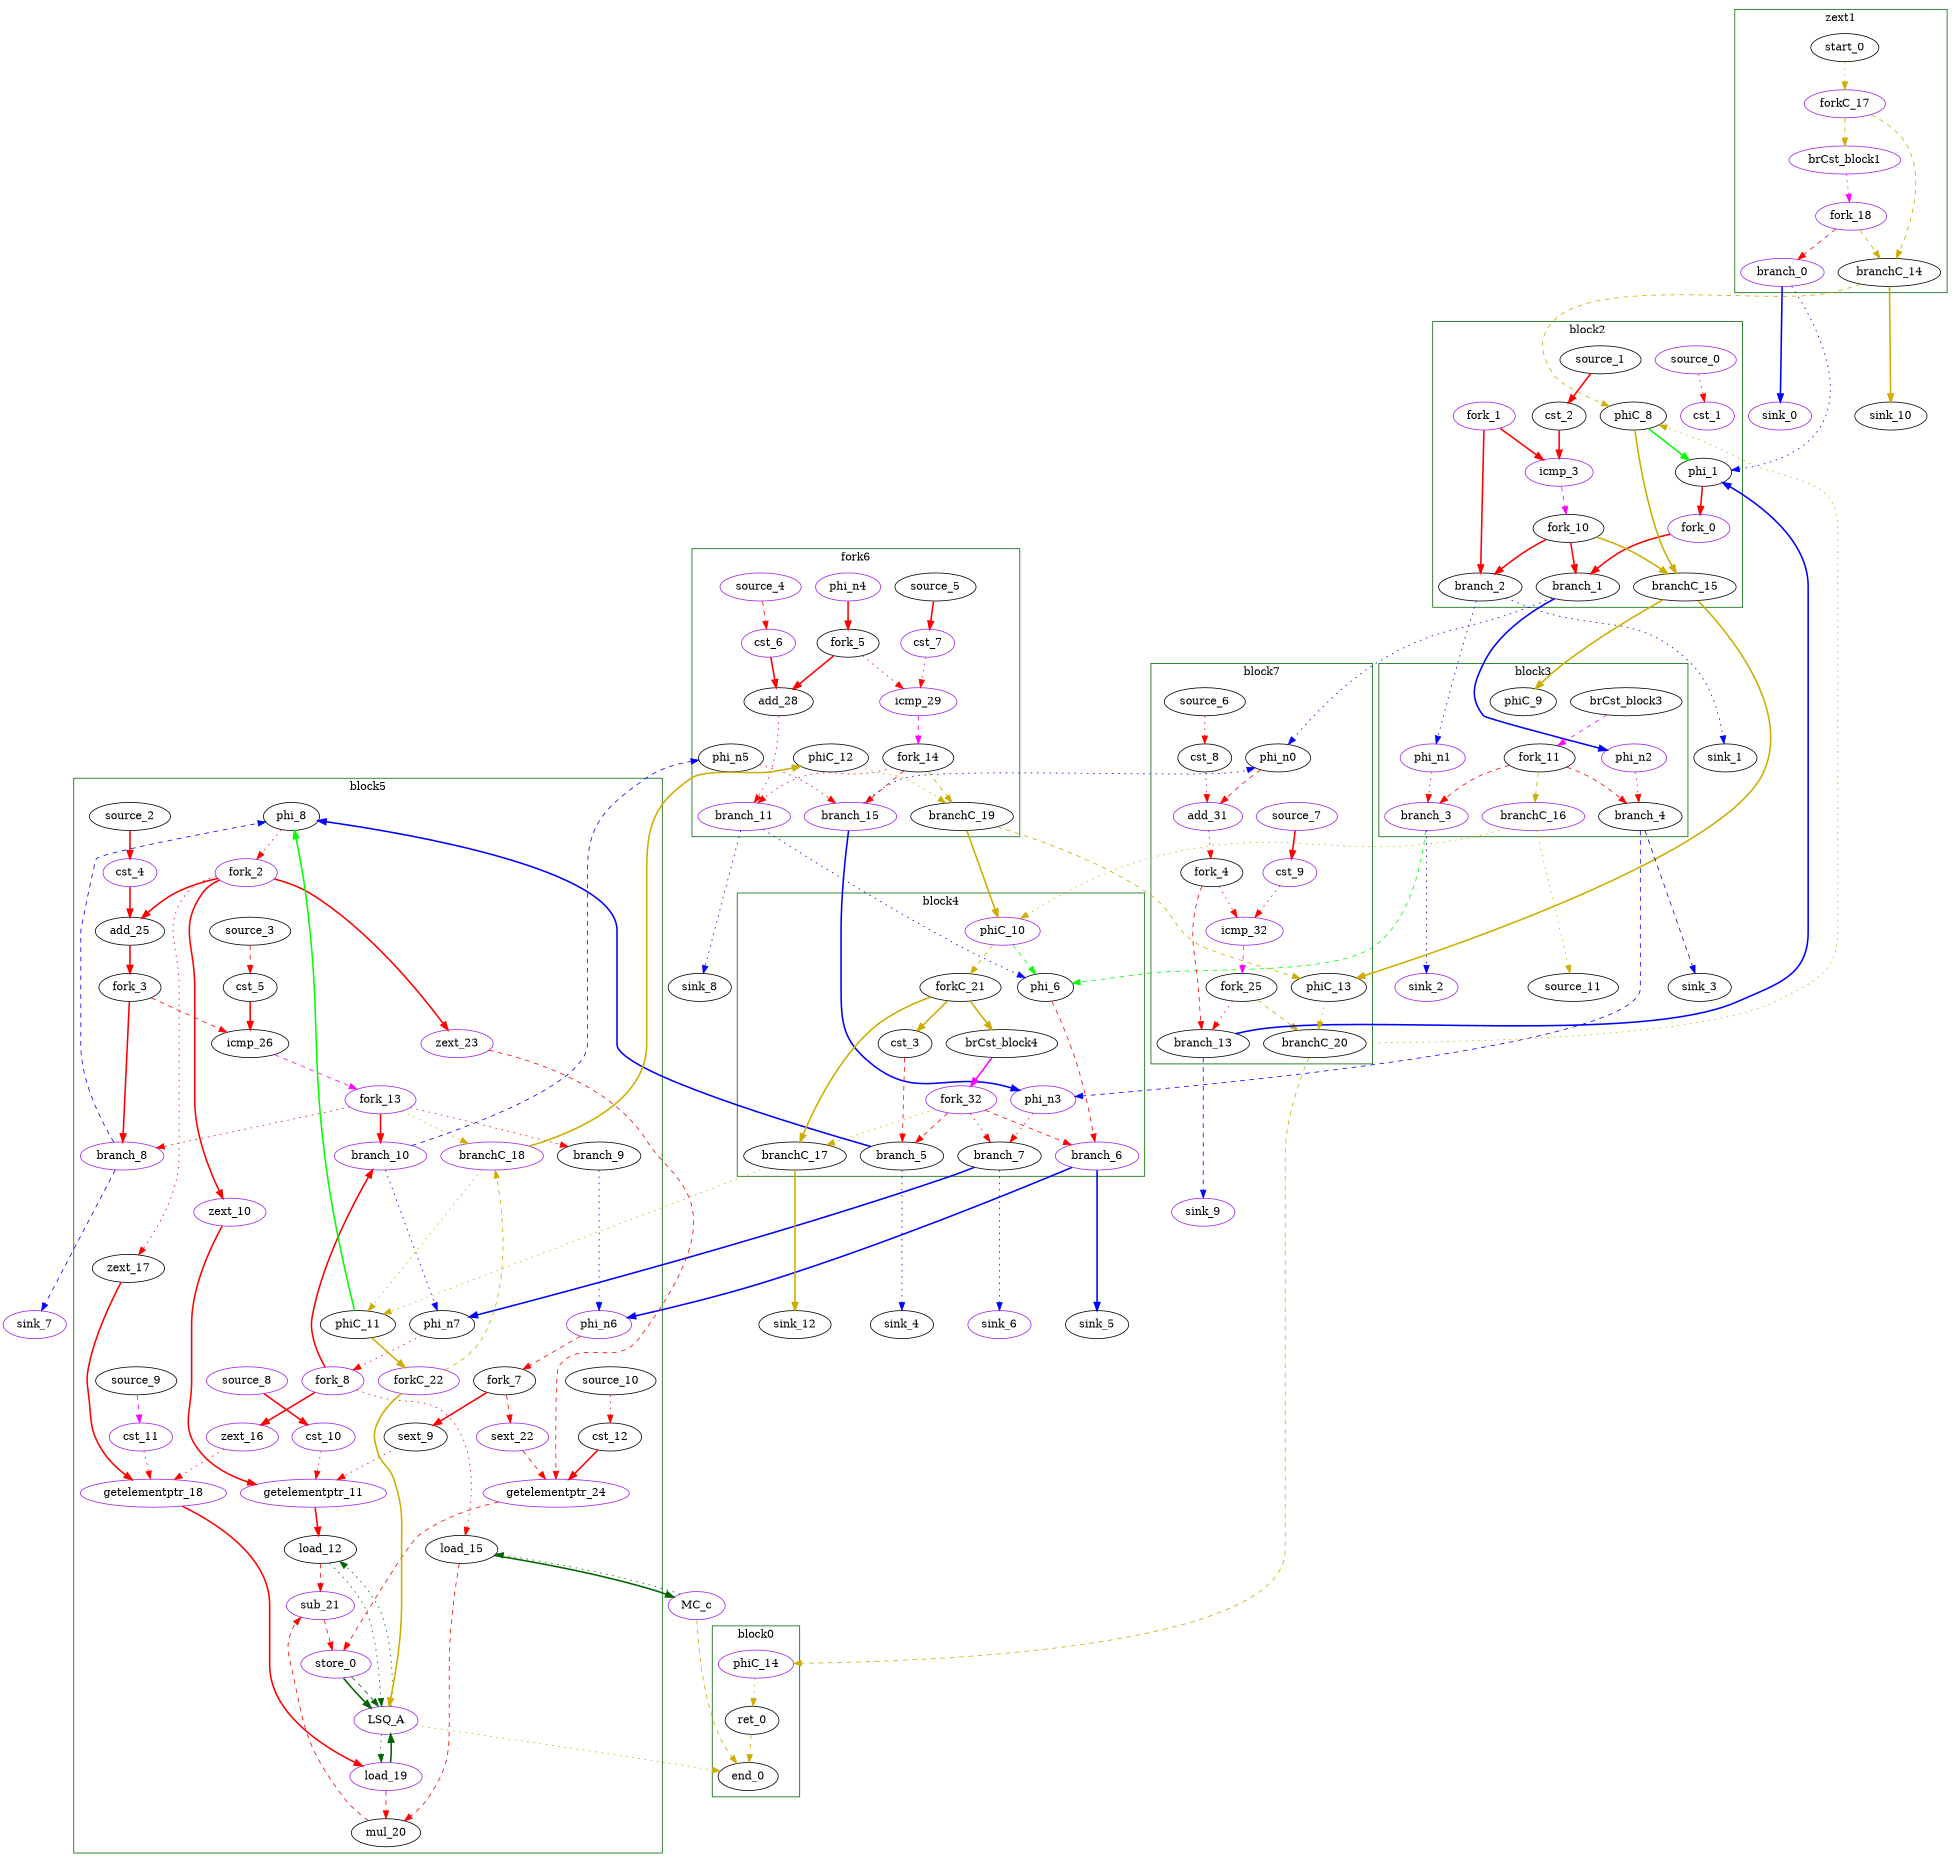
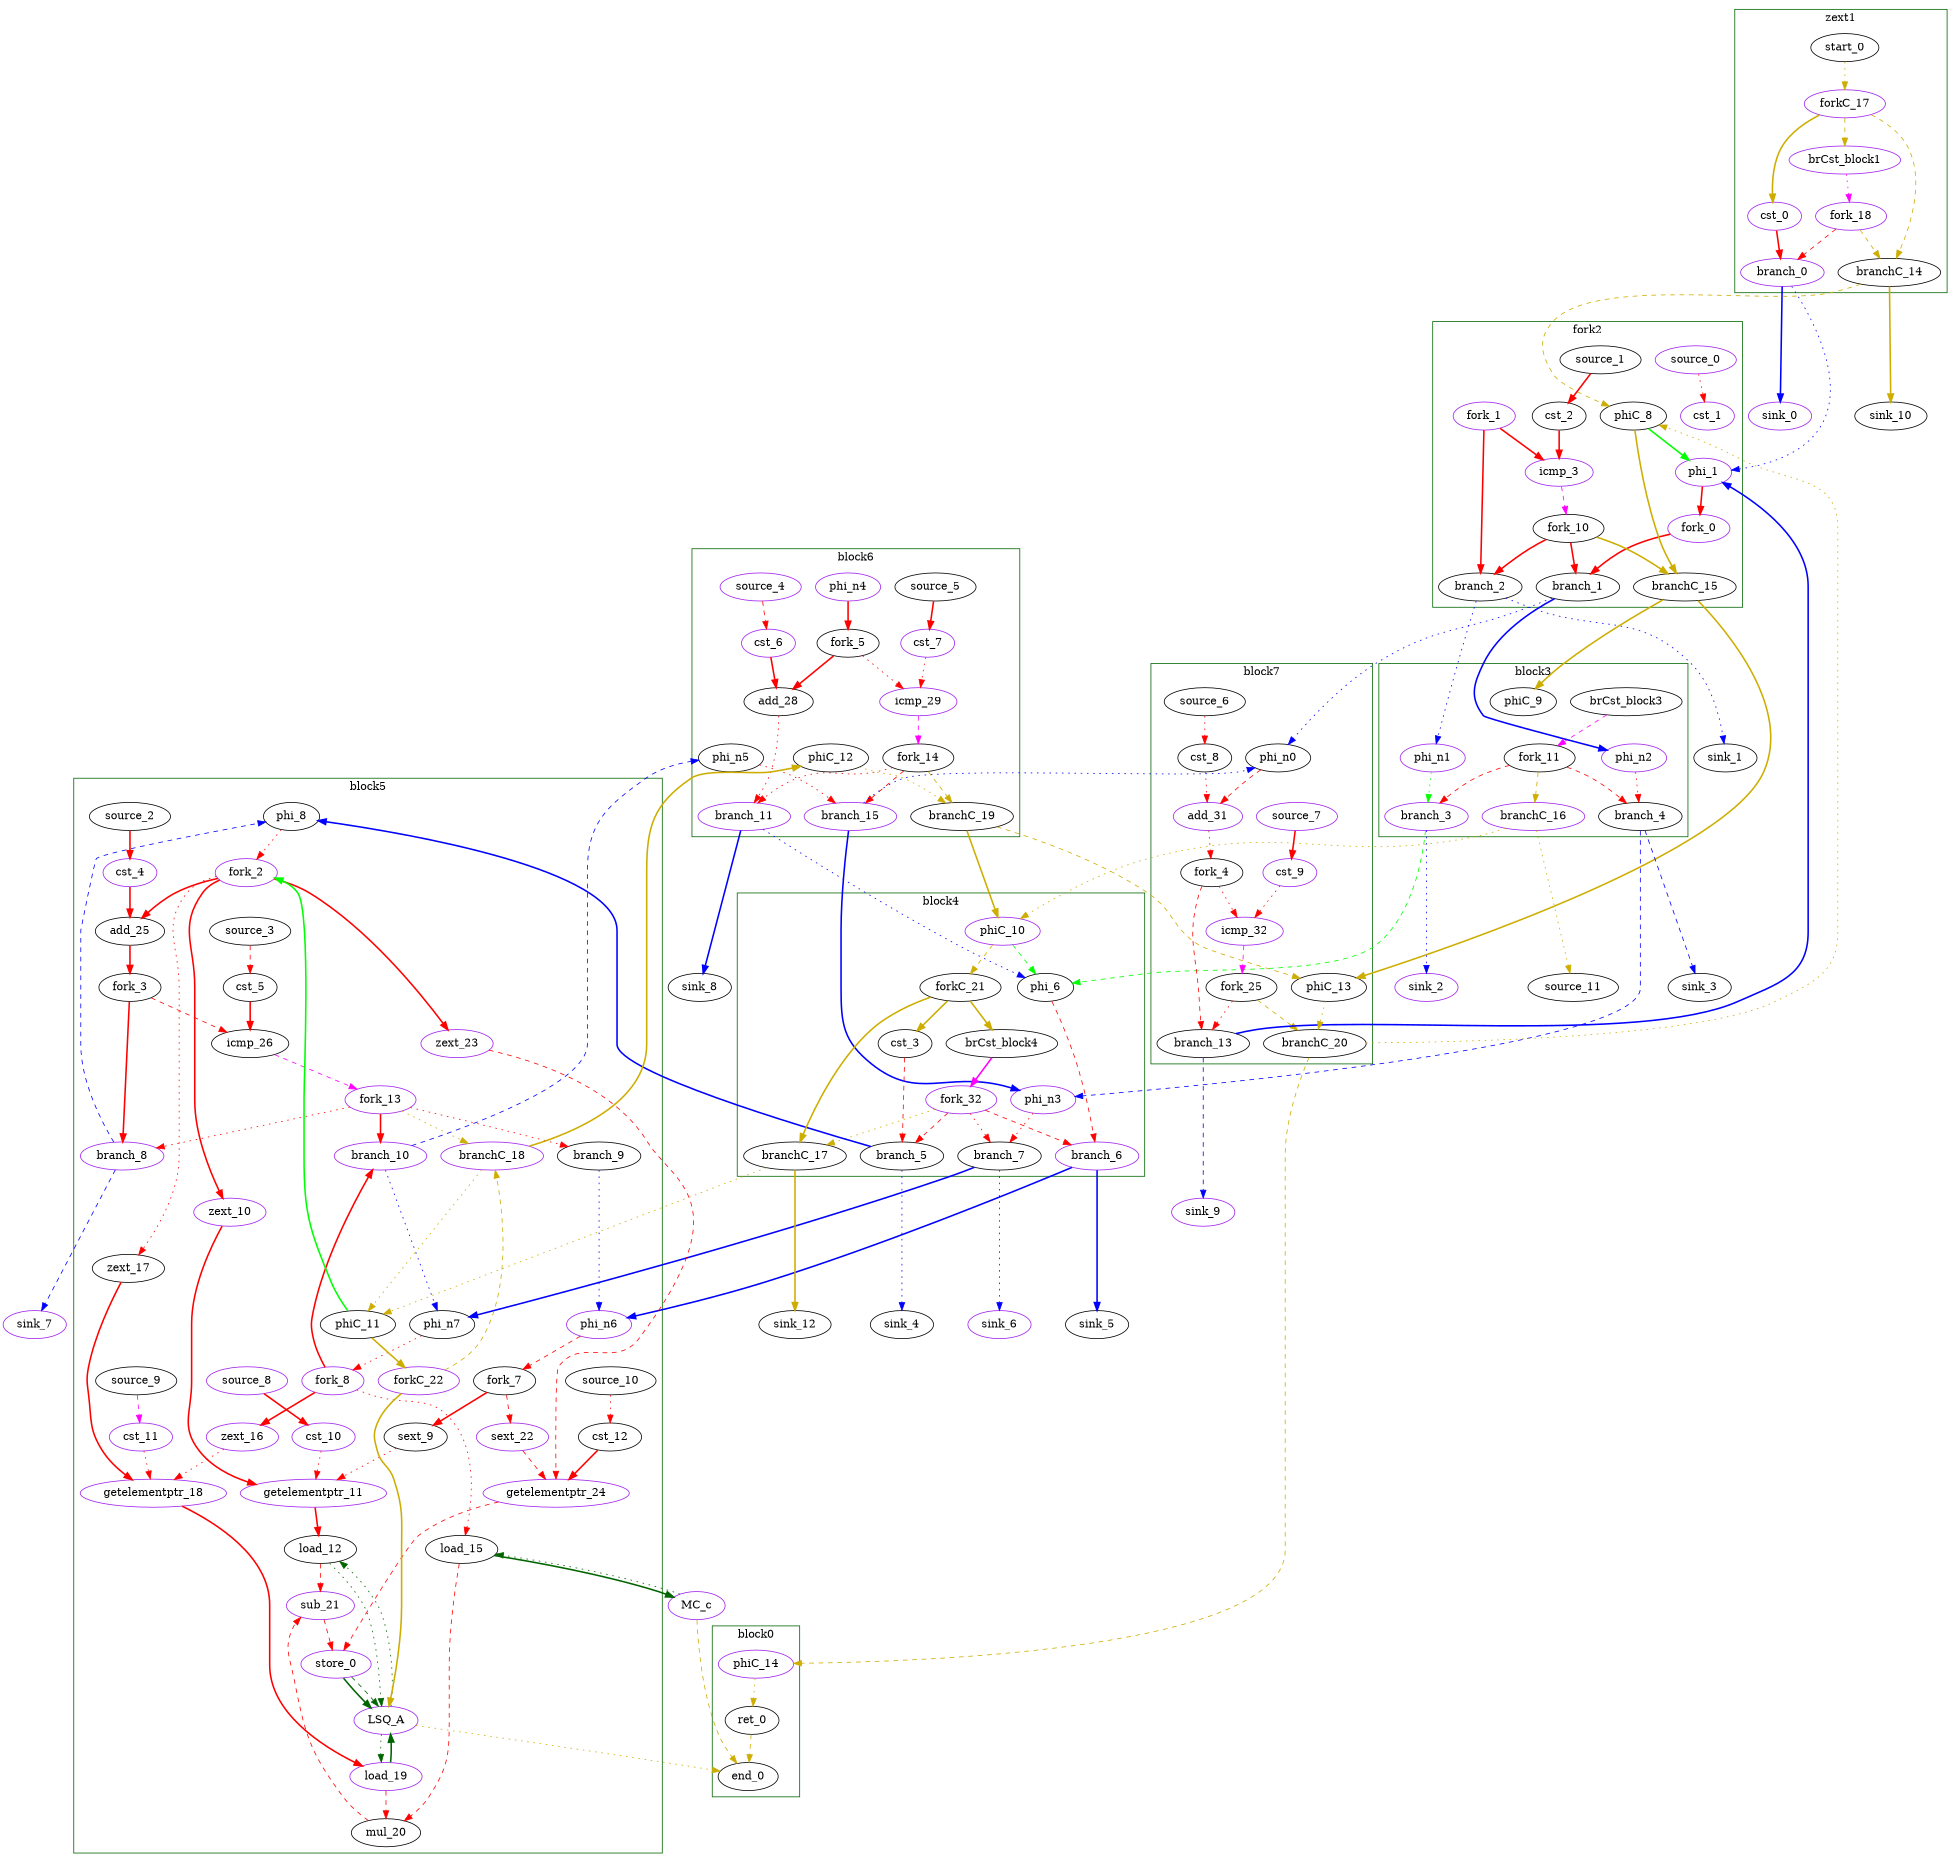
none -> (1775, 216)
(1588, 331) -> (1588, 331)
(1704, 472) -> (1704, 472)
(856, 558) -> (856, 558)
(1430, 783) -> (1430, 783)
(723, 898) -> (723, 898)
(318, 1087) -> (304, 1096)
